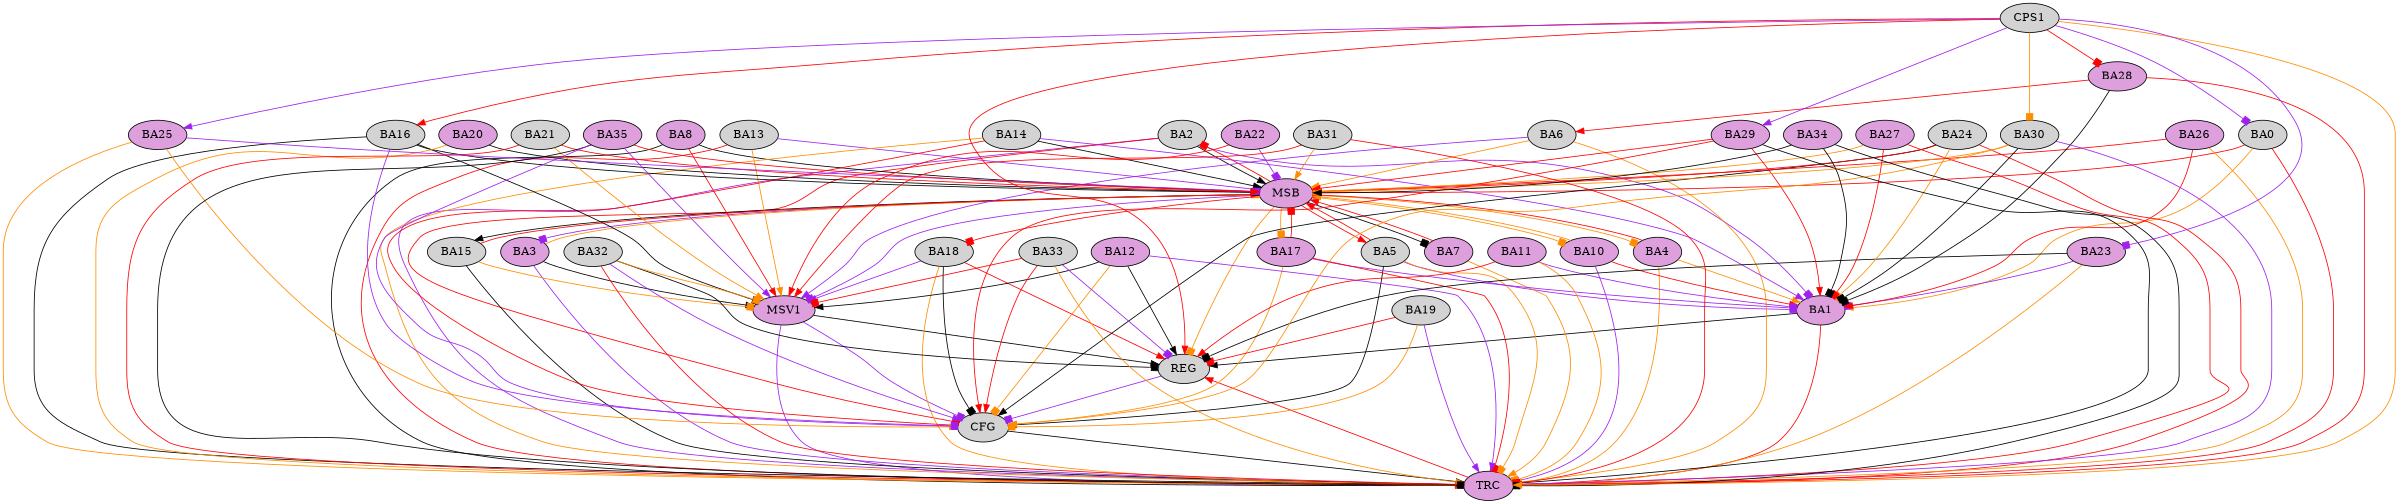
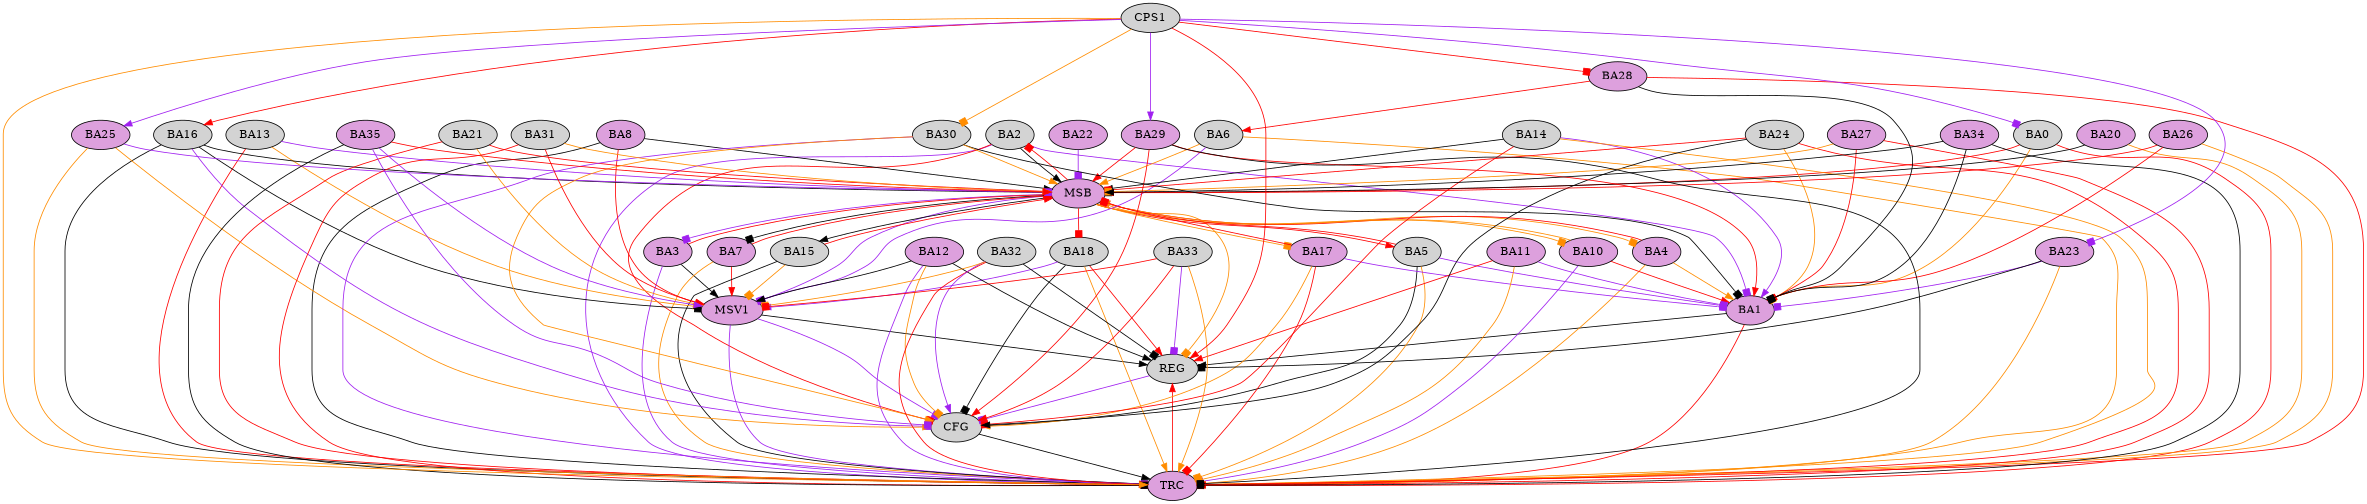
(982, 153) -> (732, 274)
(897, 205) -> (864, 208)
(1869, 223) -> (1839, 237)
(1421, 310) -> none
